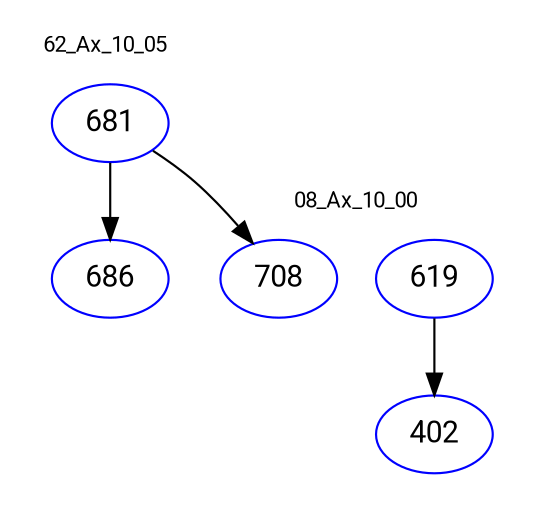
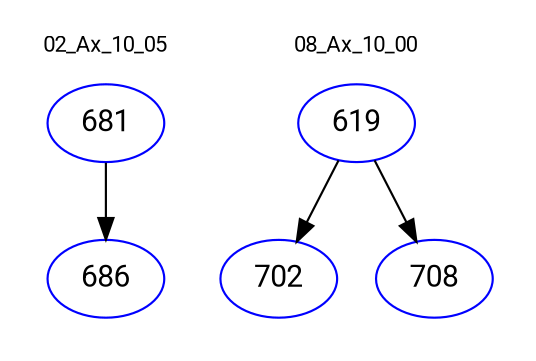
(106, 46) -> (106, 46)
(217, 203) -> (391, 191)
(434, 434) -> (279, 279)
